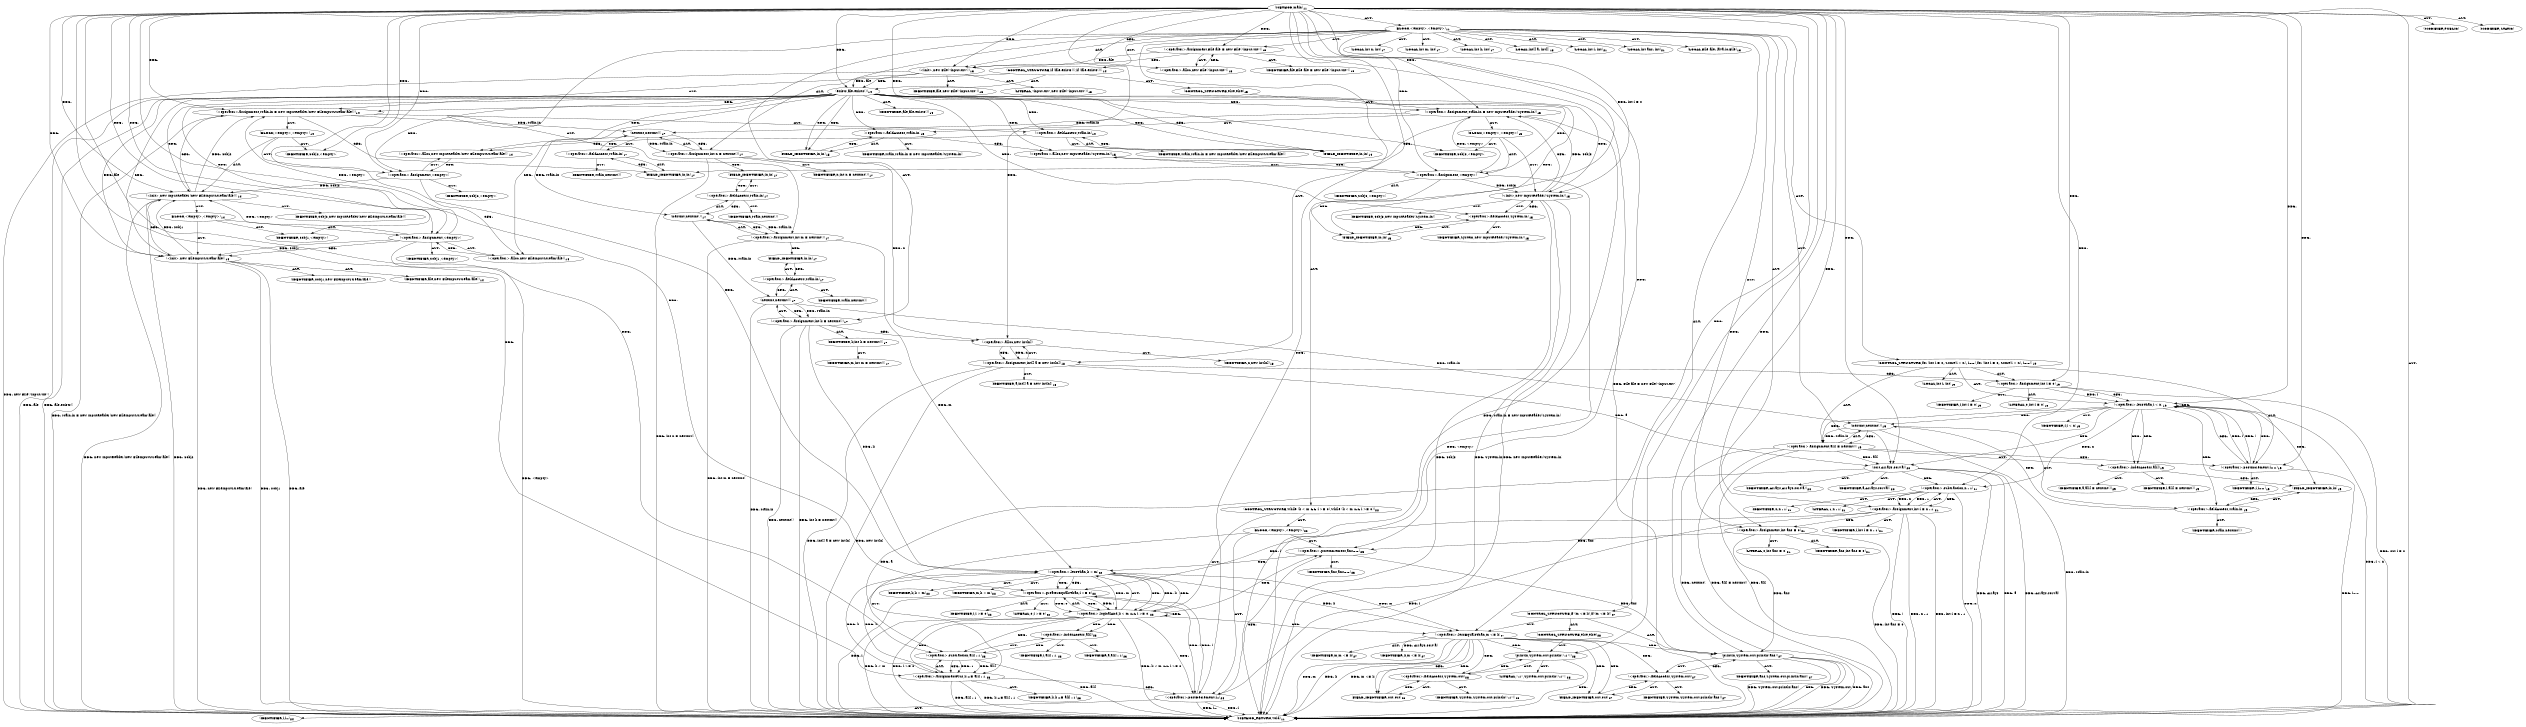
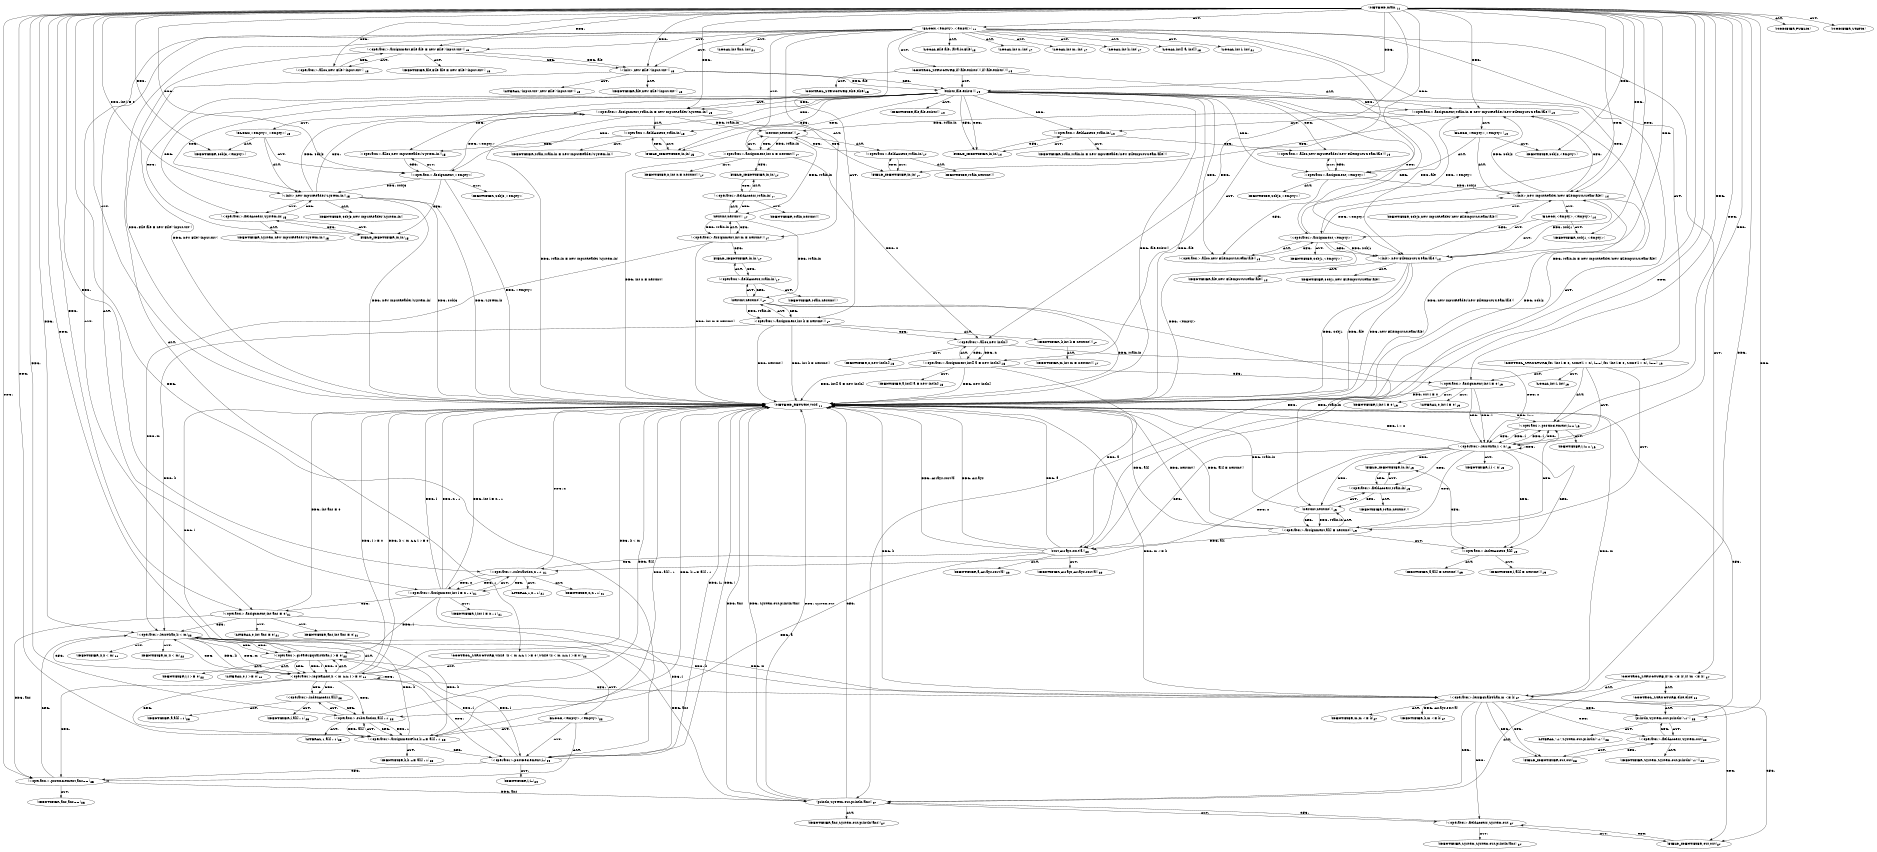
none -> (1292, 361)
none -> (212, 624)
(2094, 711) -> (1183, 409)
none -> (323, 740)
